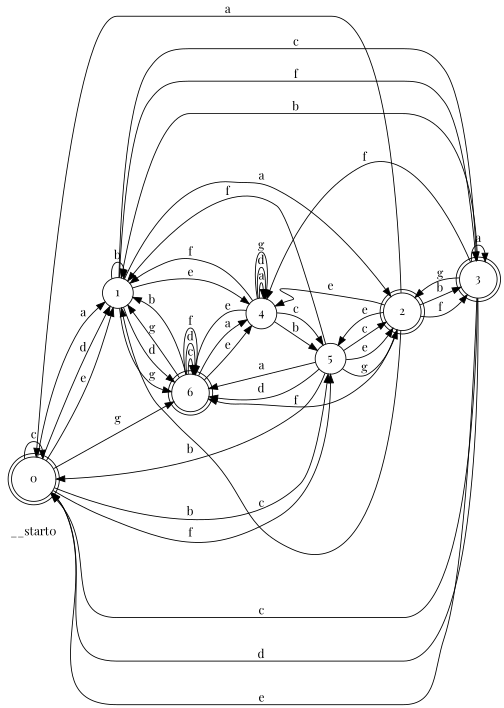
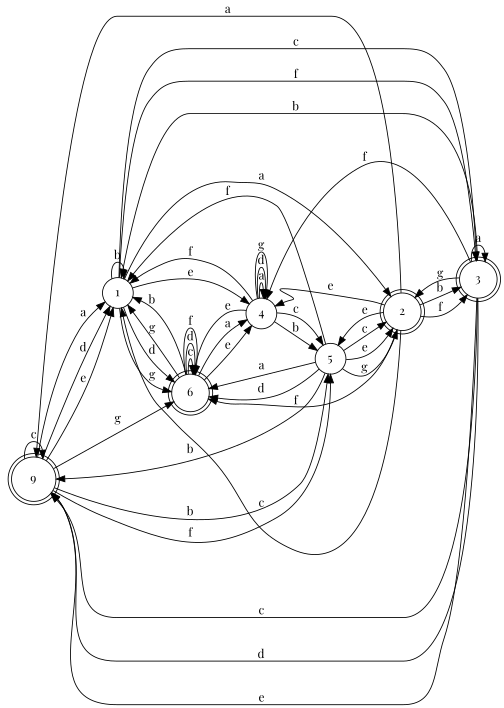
(34, 479) -> (34, 479)
(34, 532) -> none
